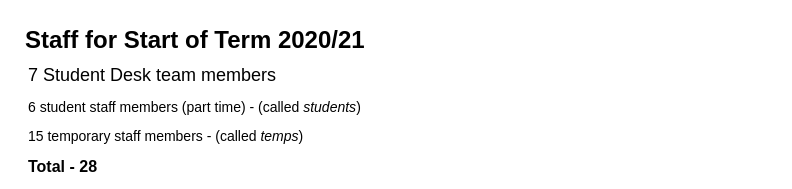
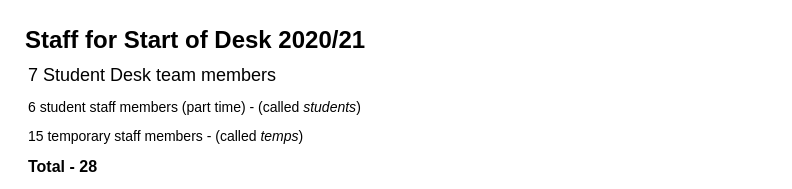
(383, 25) -> (383, 25)
